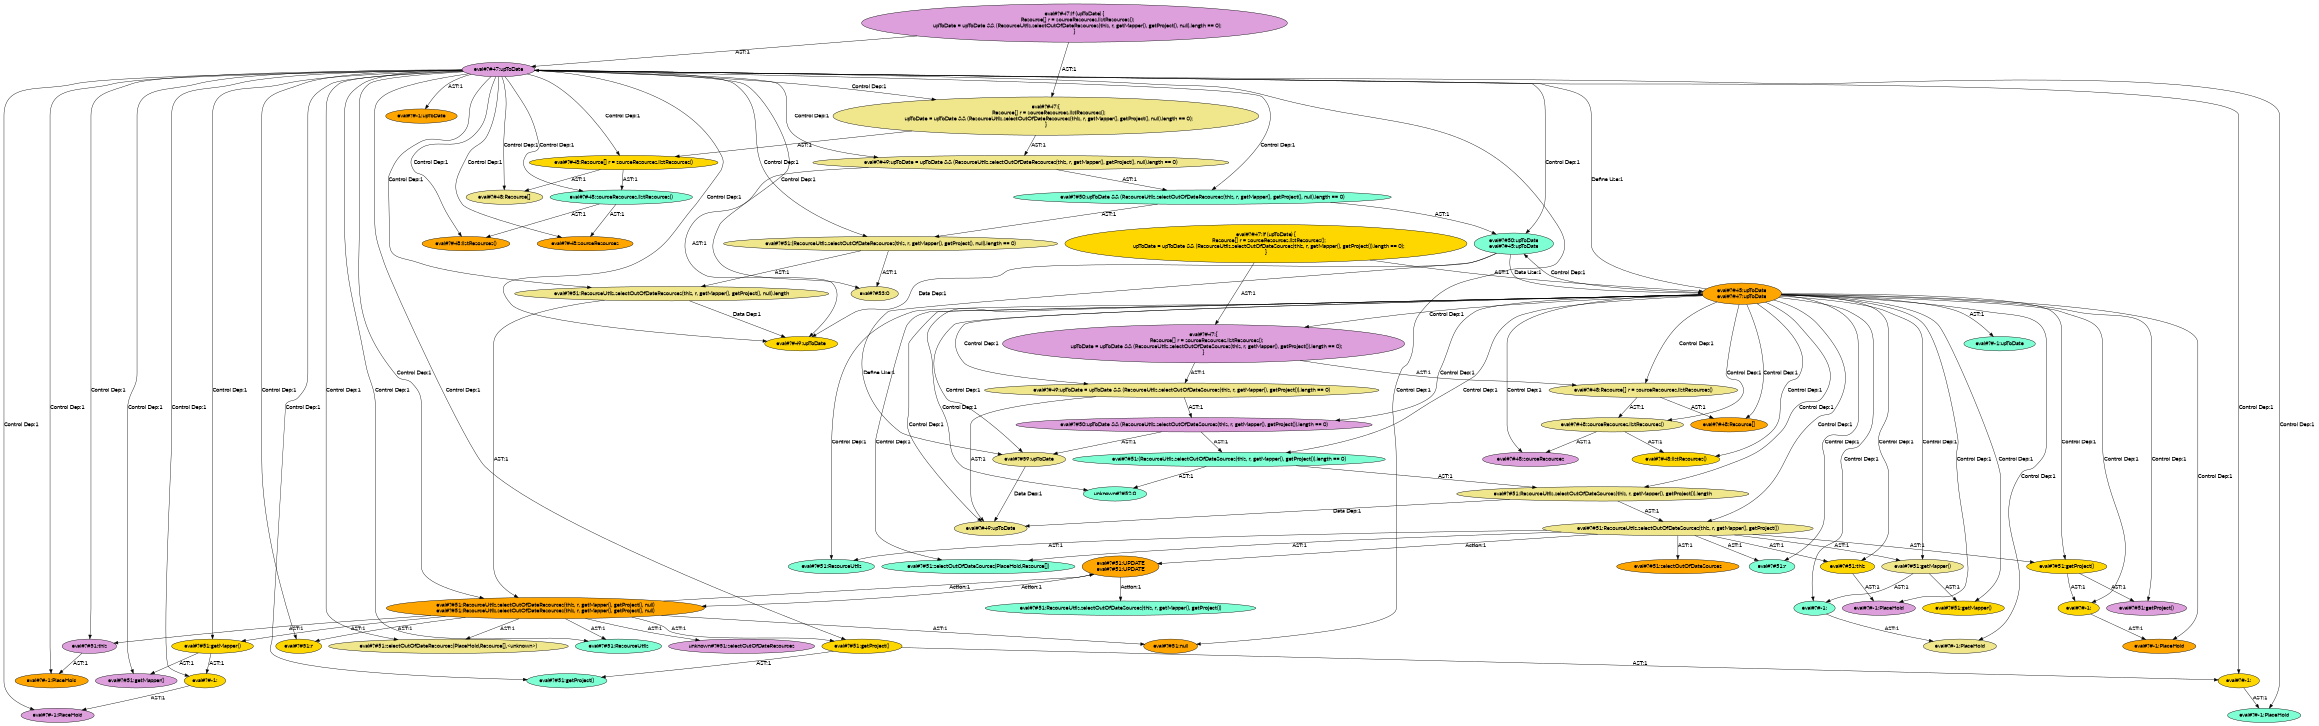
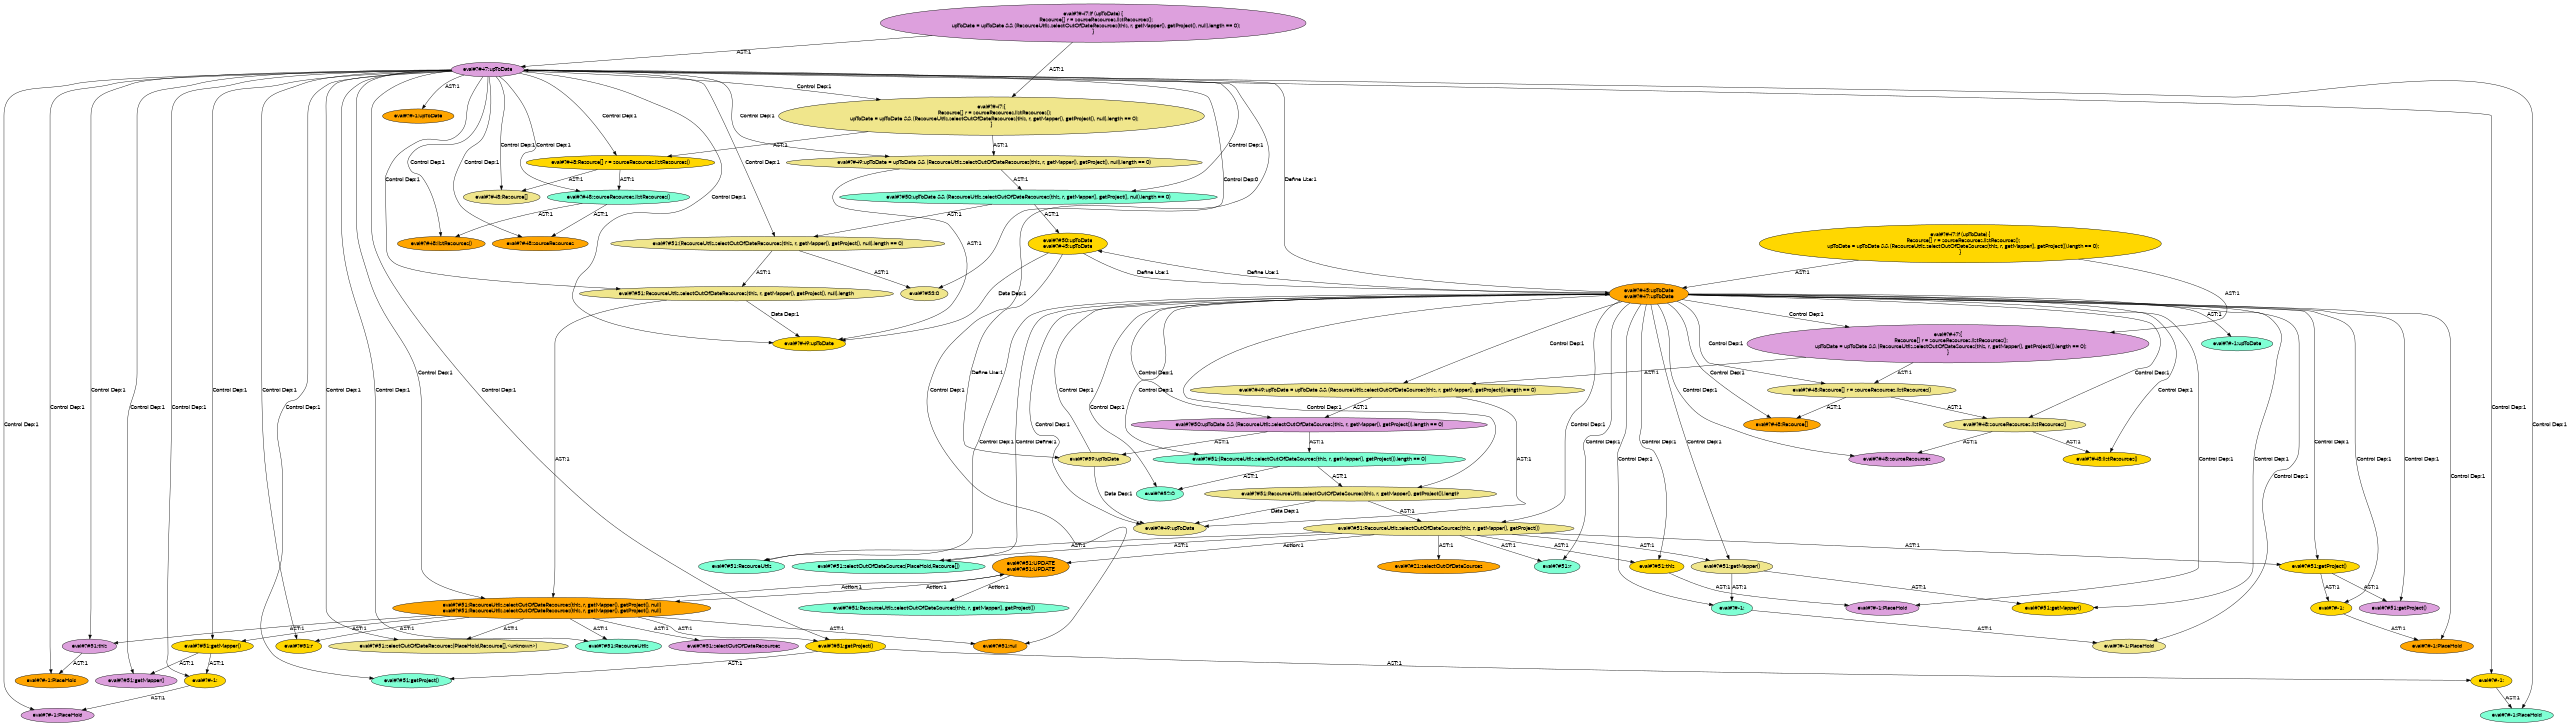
(1112, 78) -> none
(798, 180) -> (1241, 180)
(1514, 244) -> (1068, 244)
(1528, 273) -> (1153, 273)
(1568, 273) -> (1263, 273)
(1241, 308) -> (1267, 299)
(893, 442) -> (1036, 442)
(1115, 494) -> (1160, 494)
(1678, 567) -> (1439, 567)
(742, 646) -> (734, 646)
